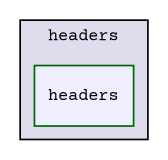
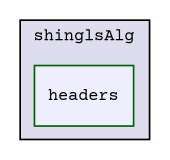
(84, 36) -> (85, 36)
